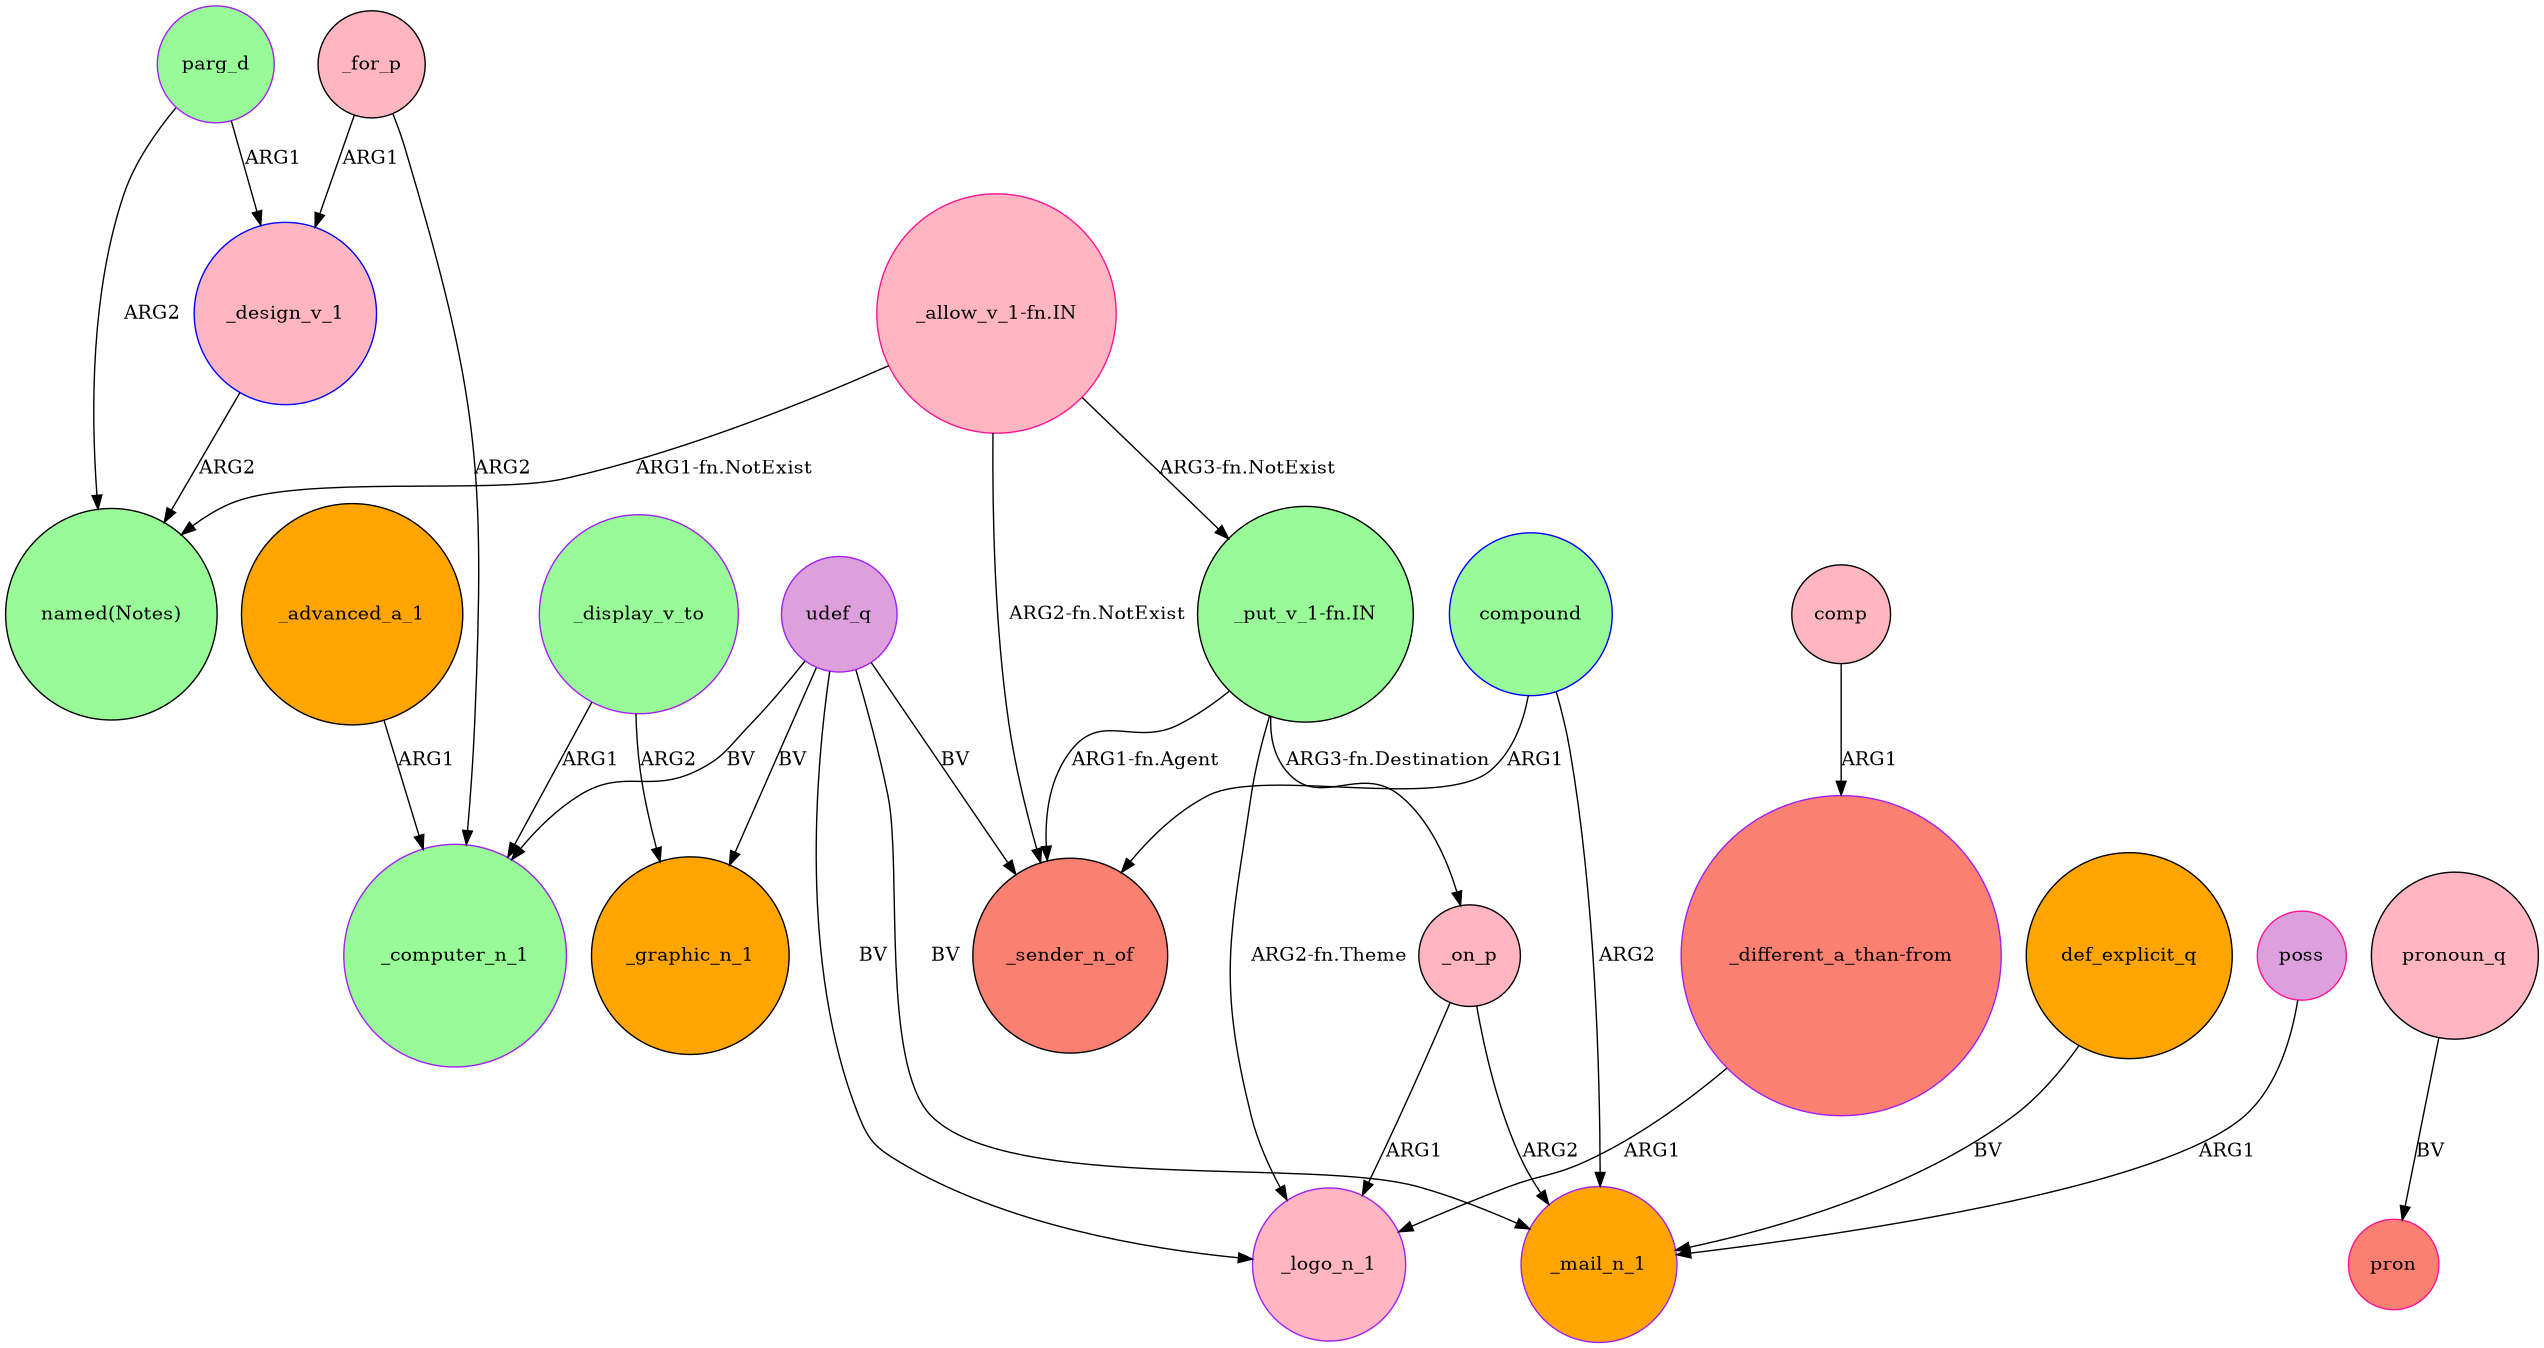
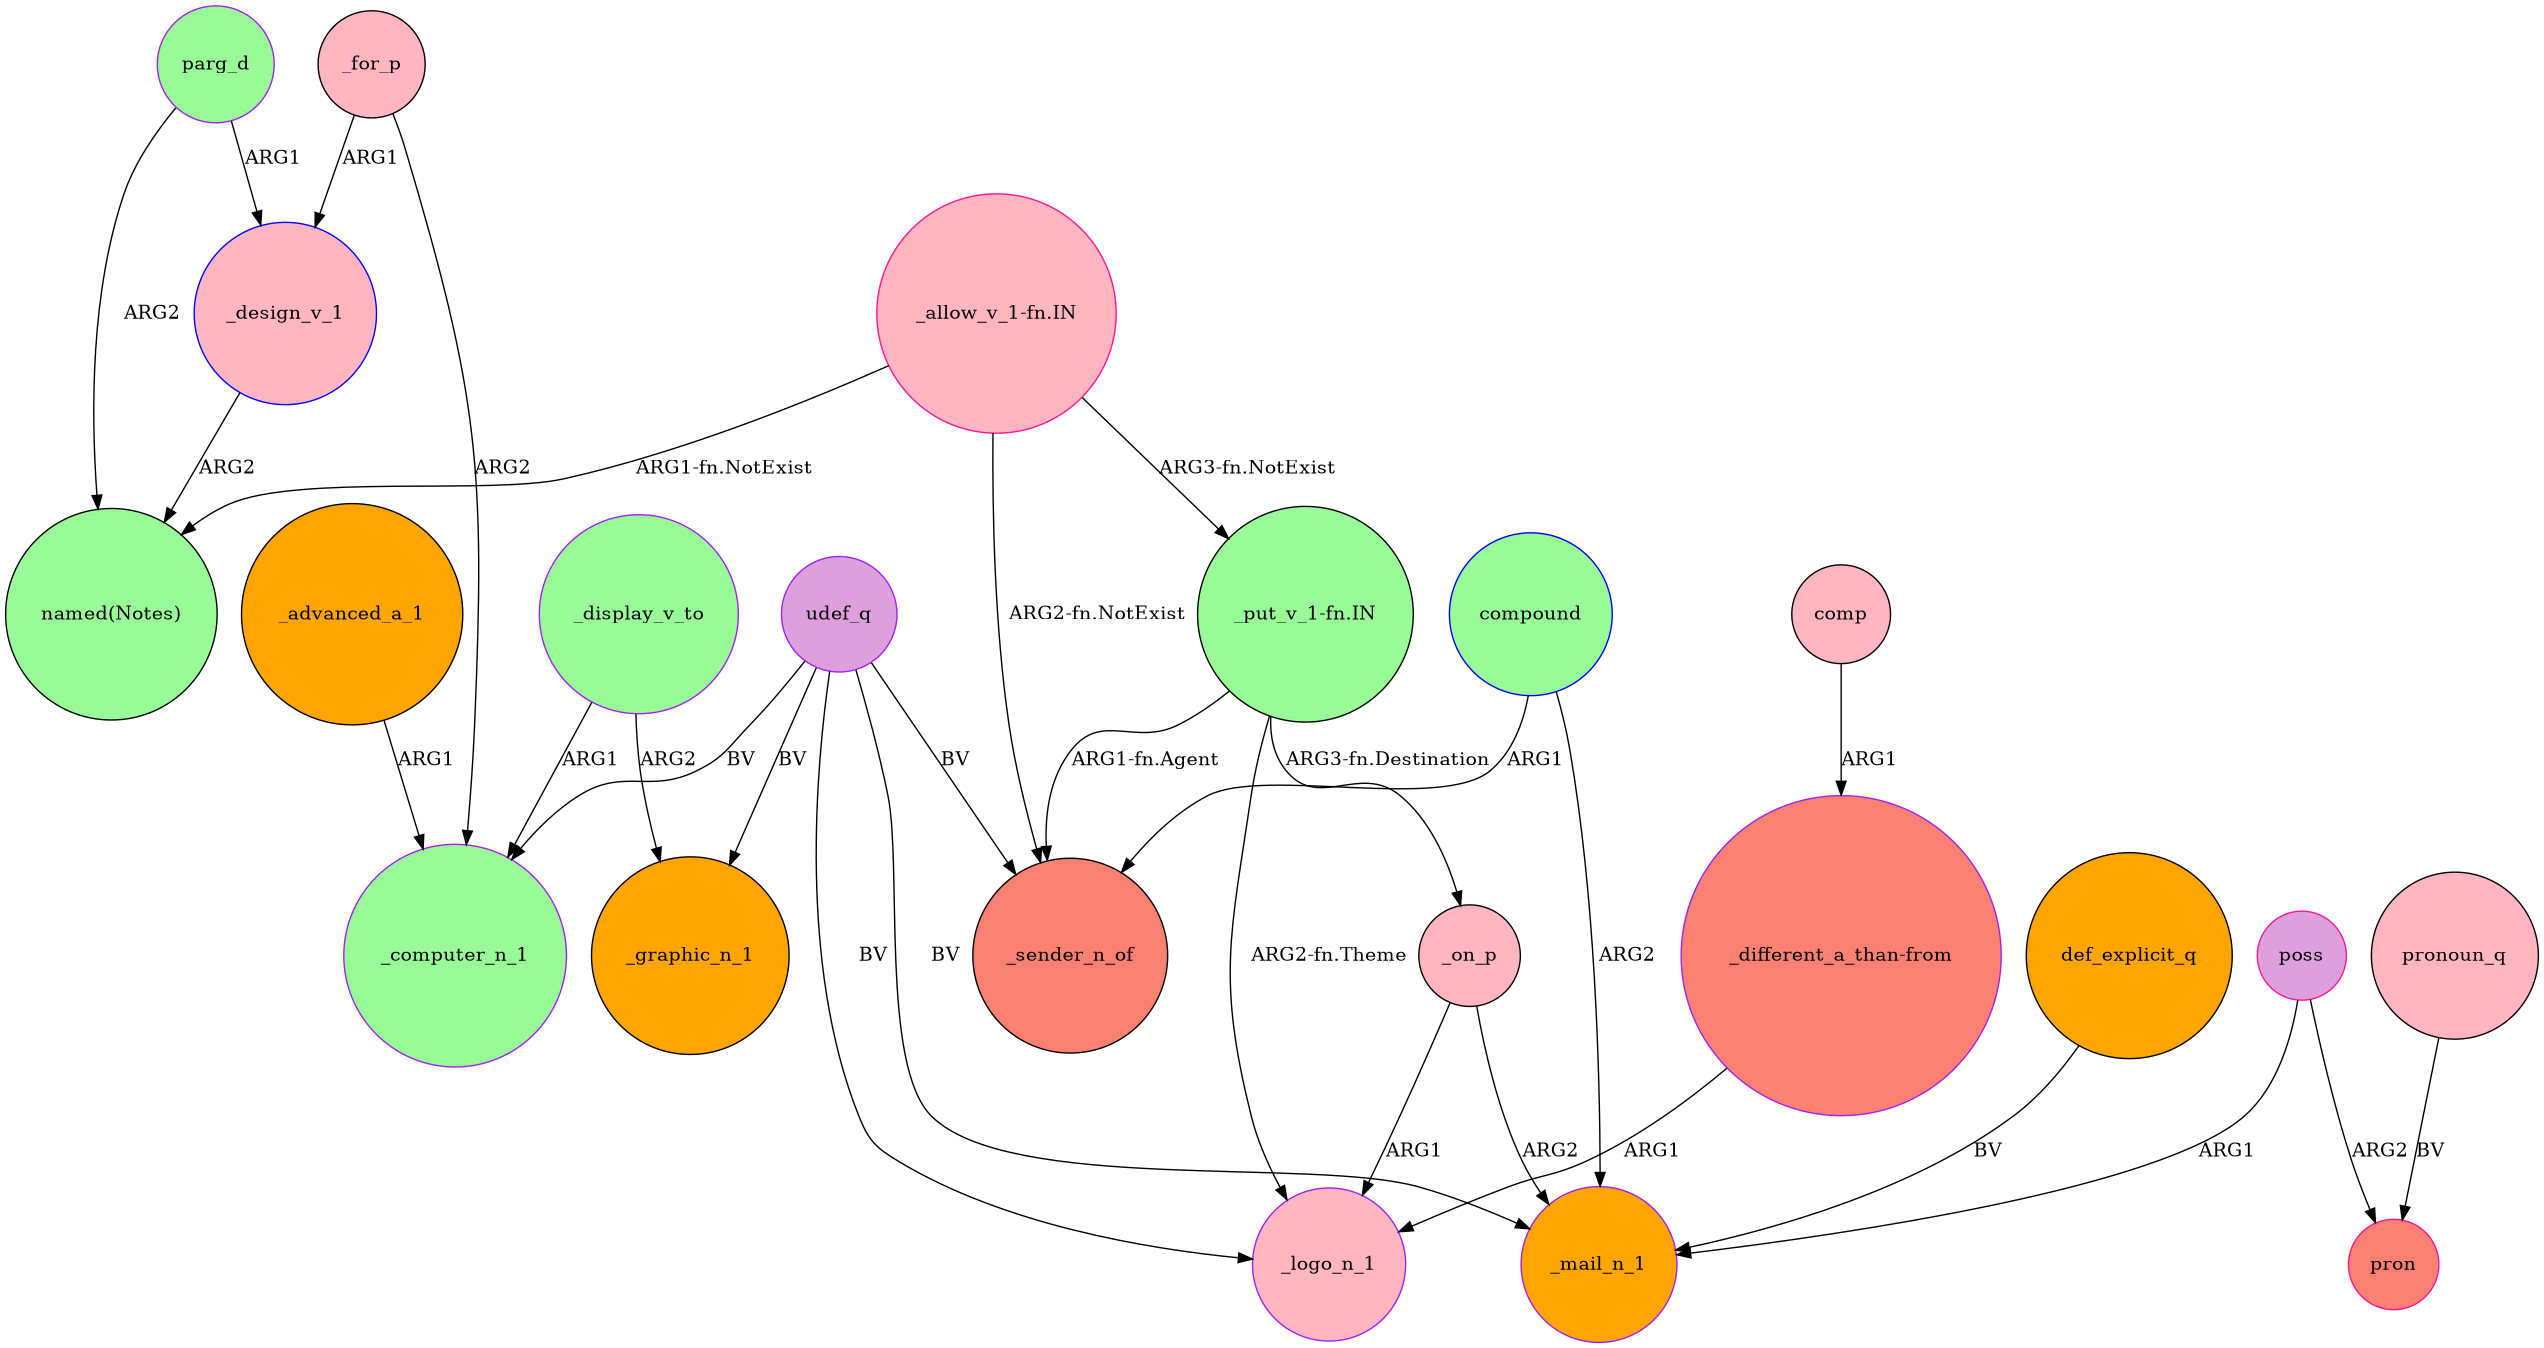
none -> (2336, 1106)
